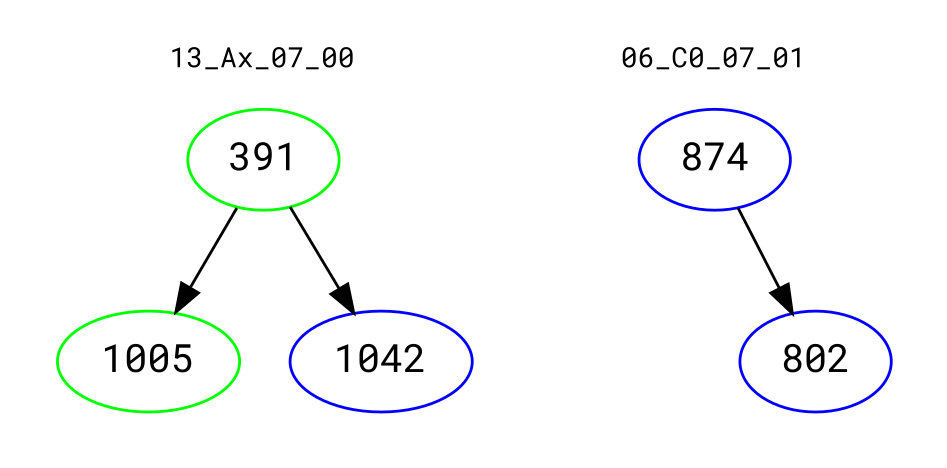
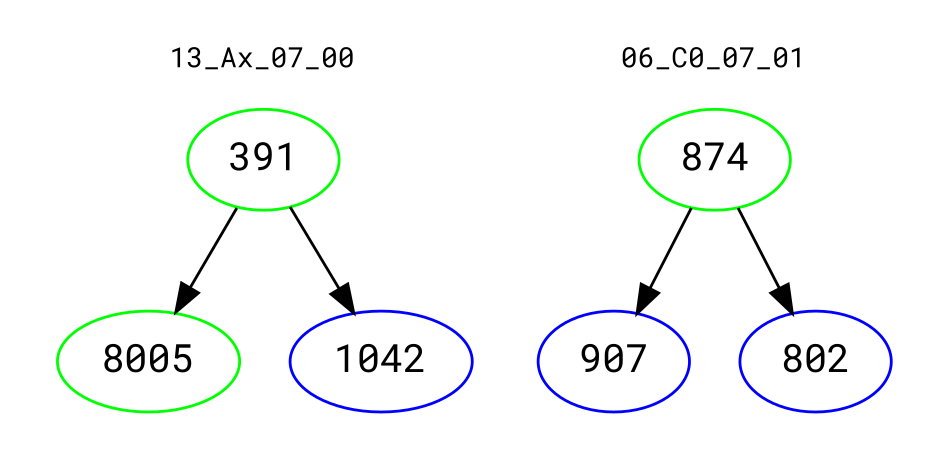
(715, 160) -> (715, 160)
(149, 362) -> (149, 362)
none -> (614, 362)
